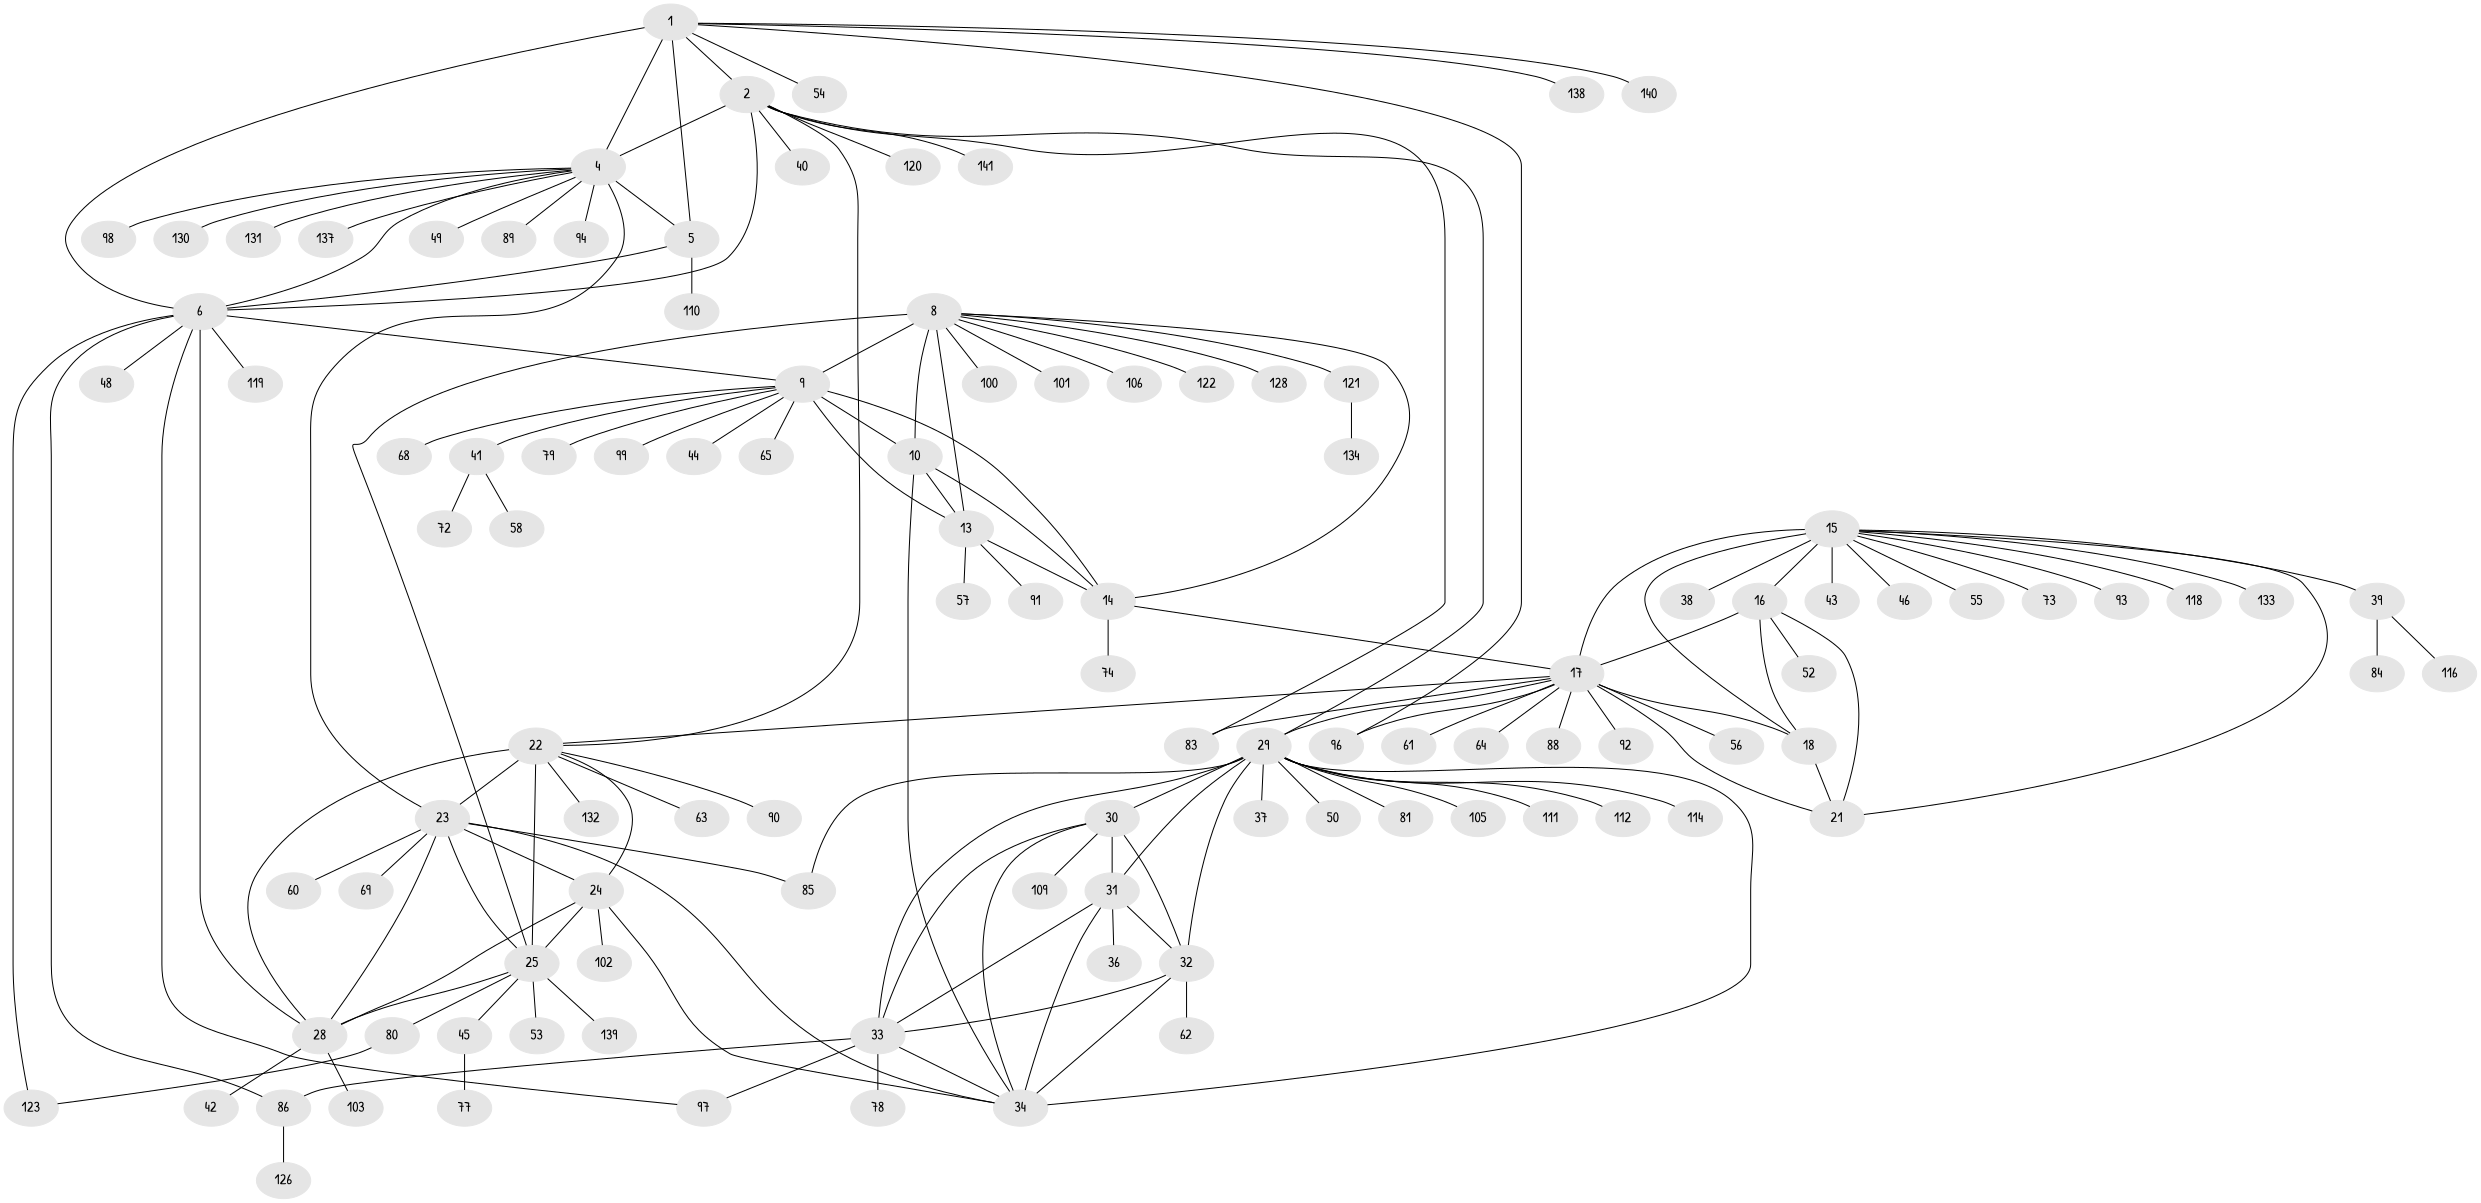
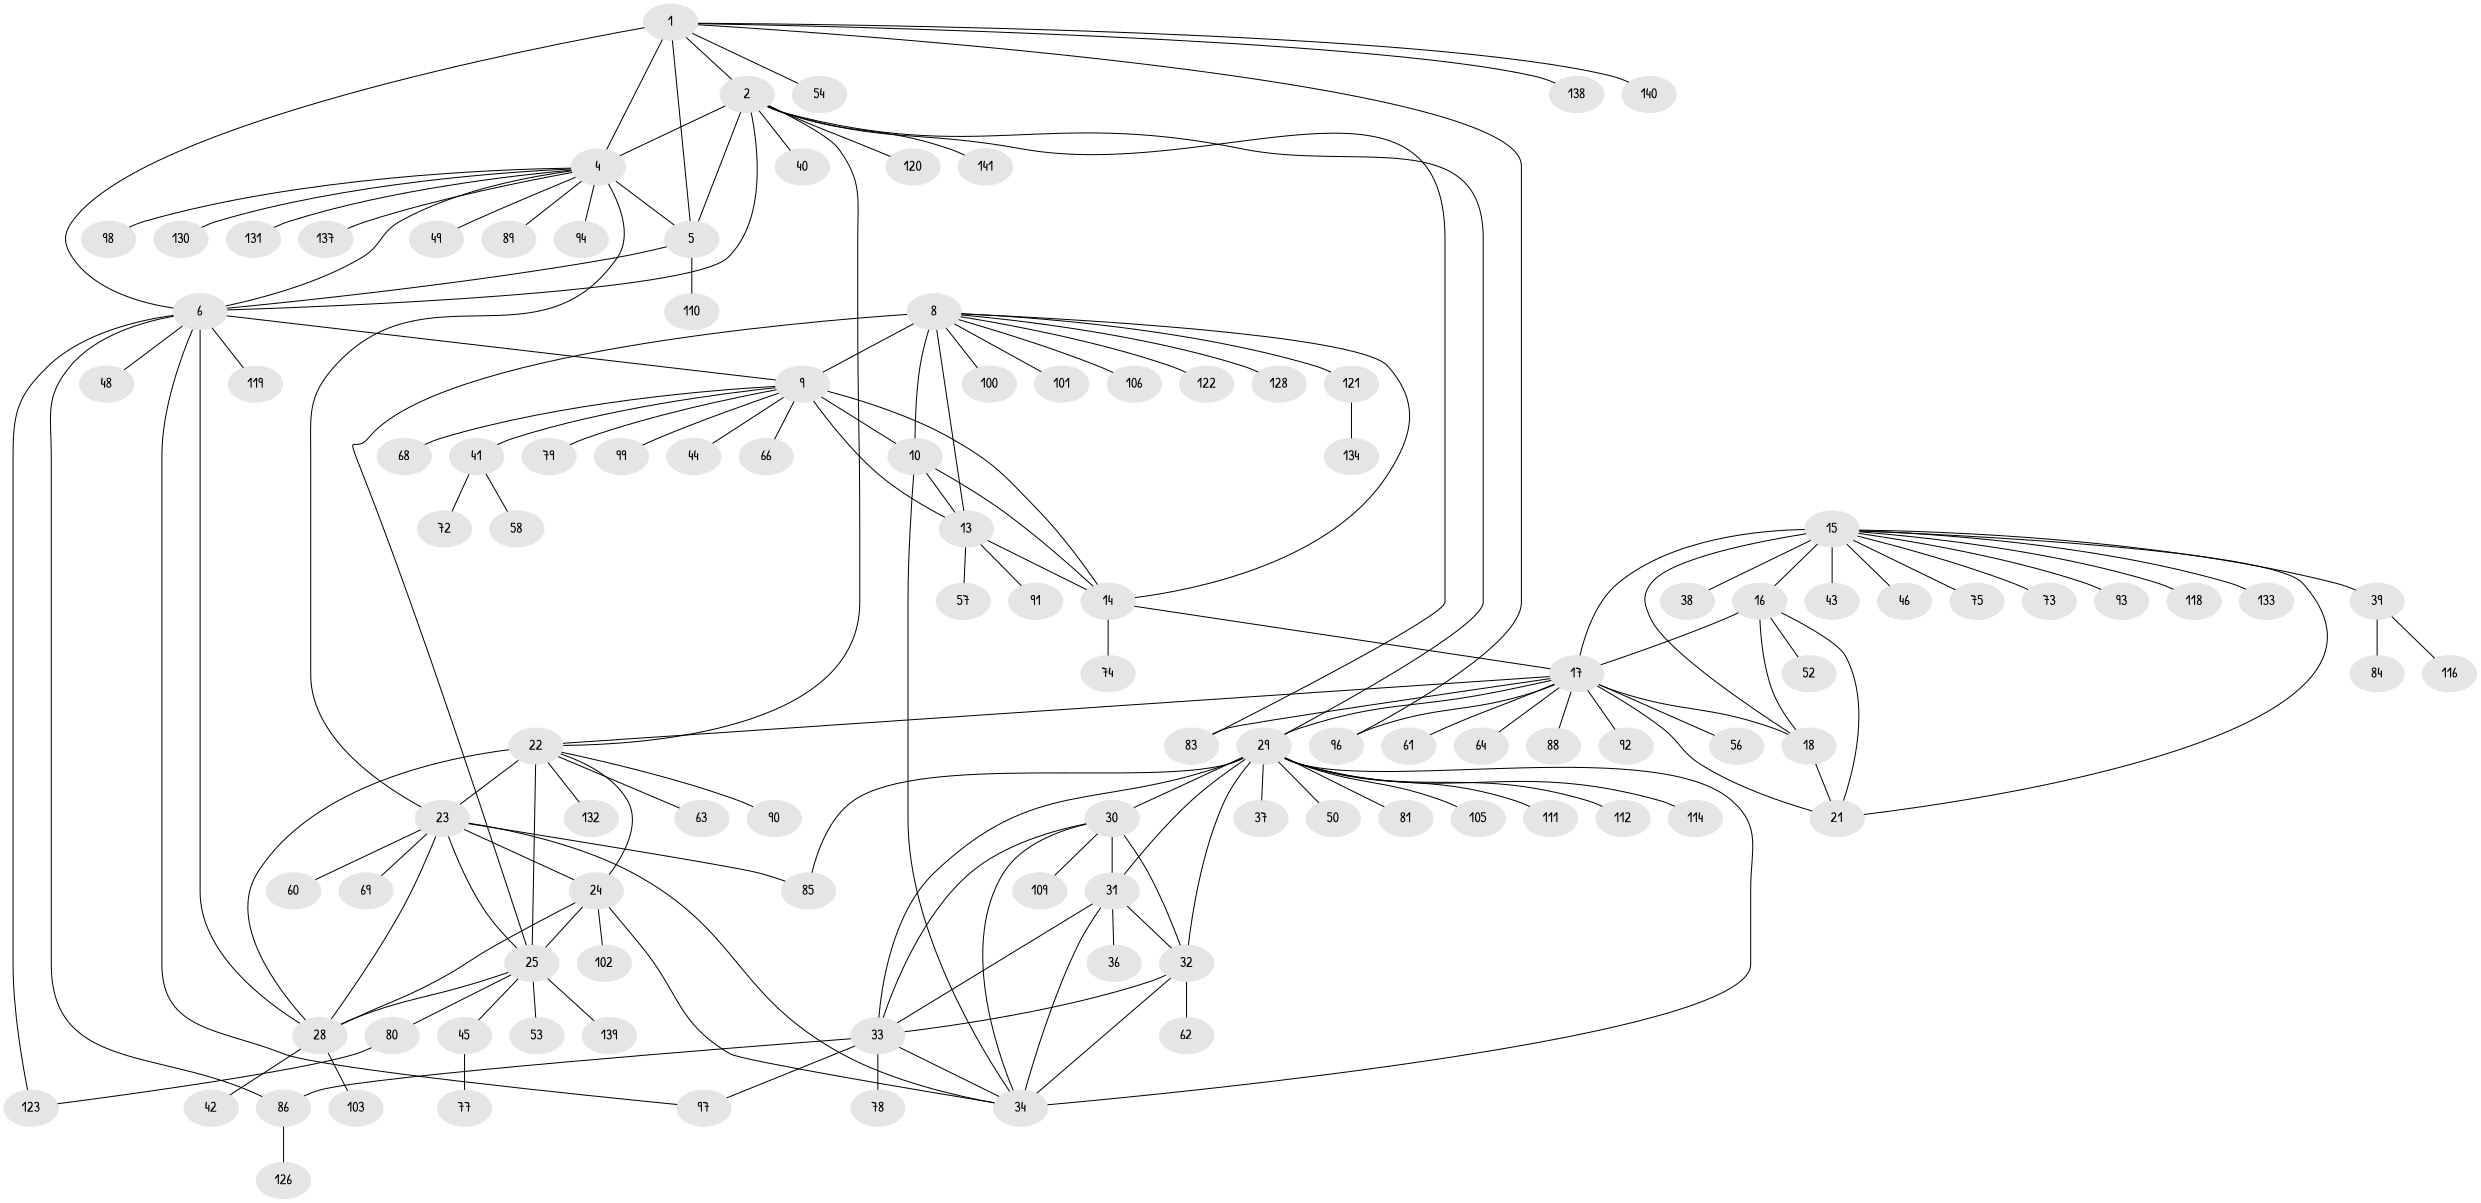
none -> (720, 167)
(766, 457) -> (766, 457)
(1977, 601) -> (1977, 601)
